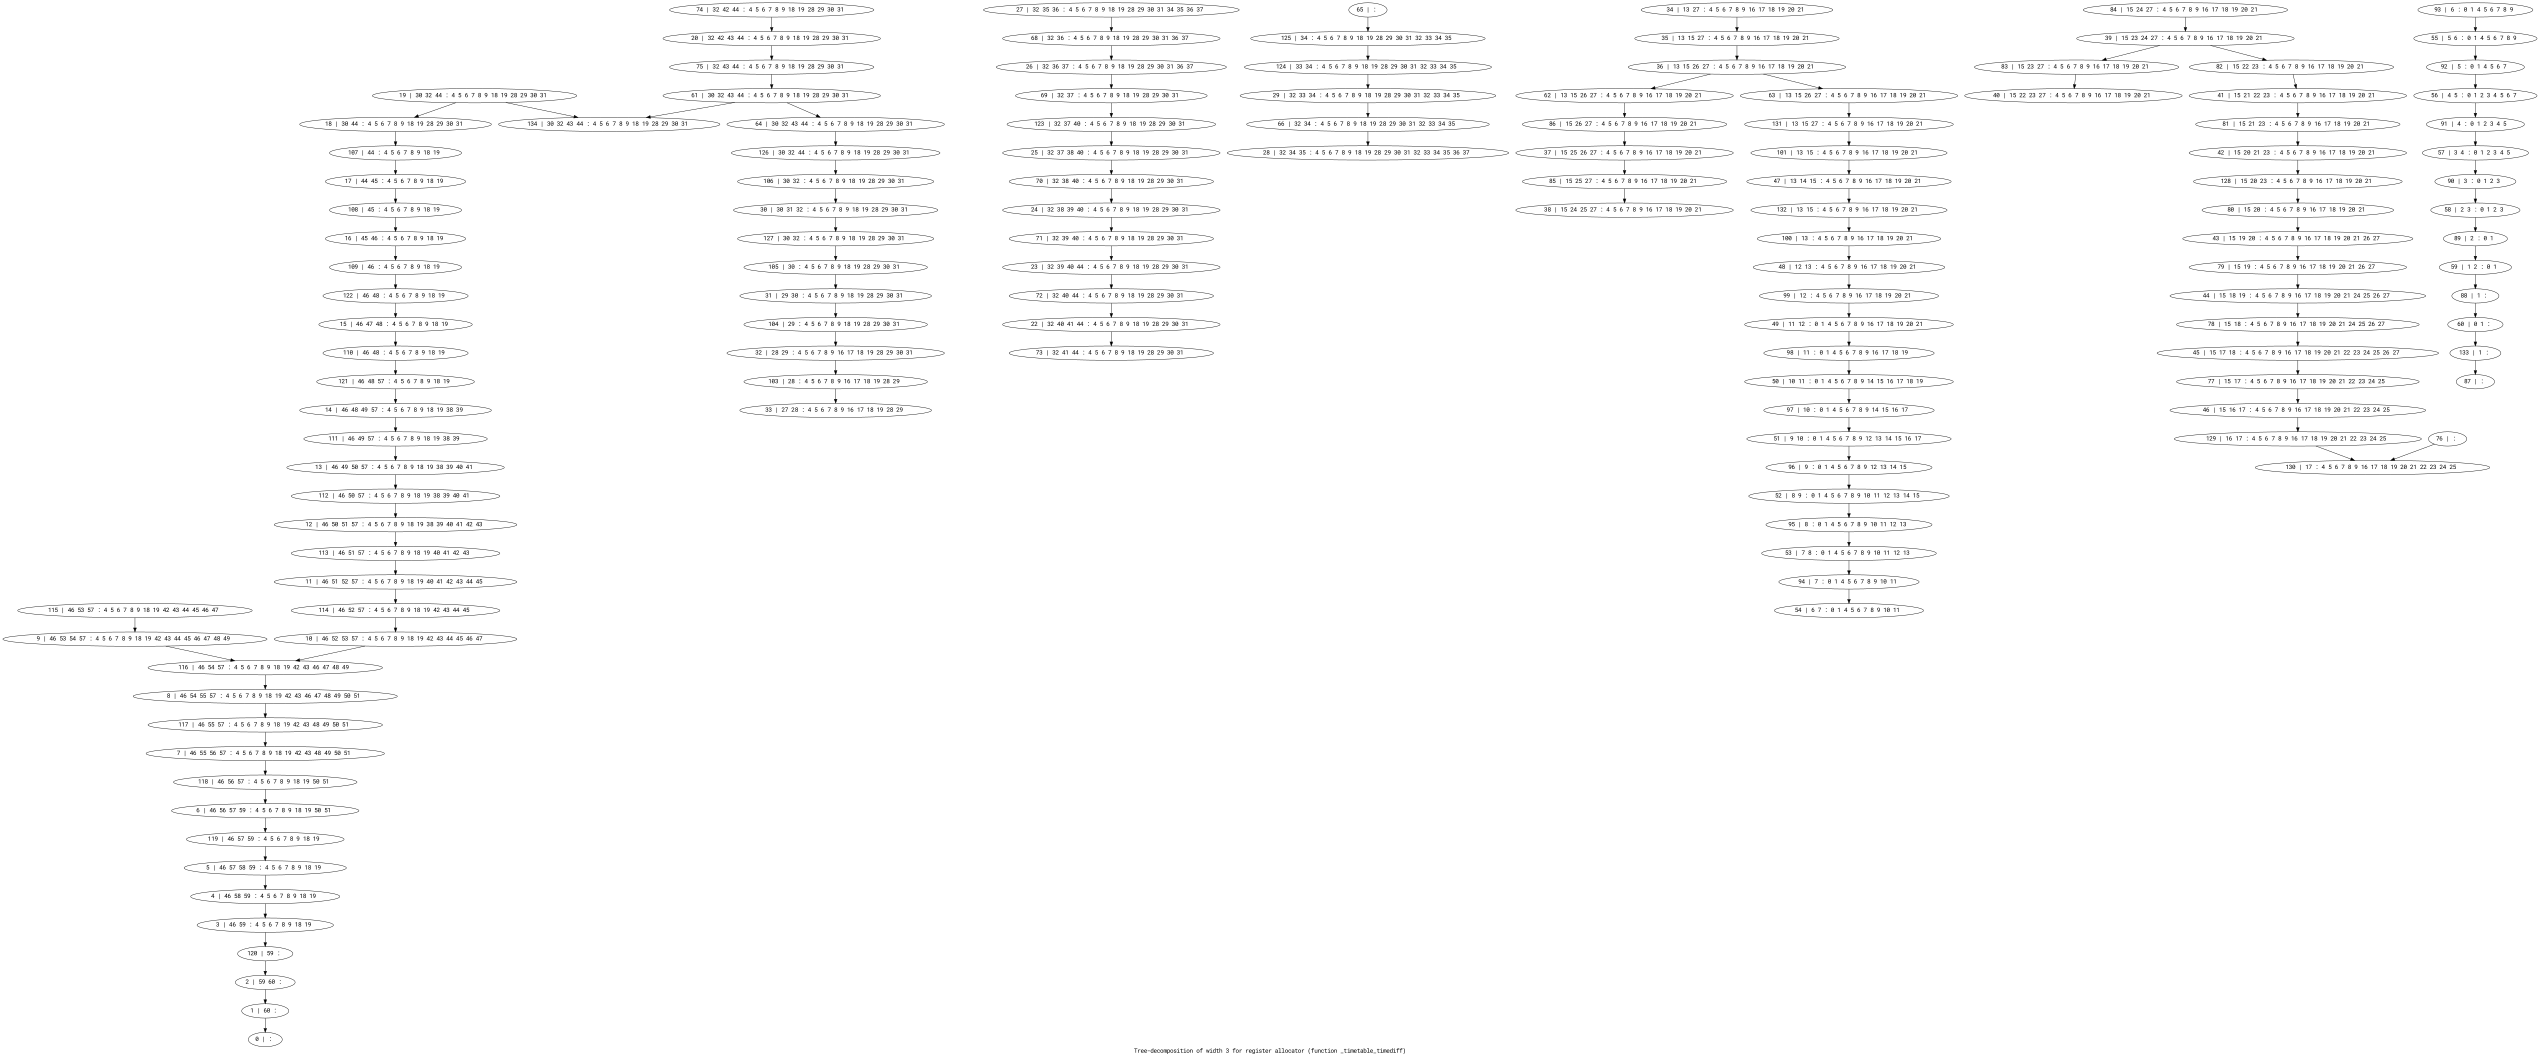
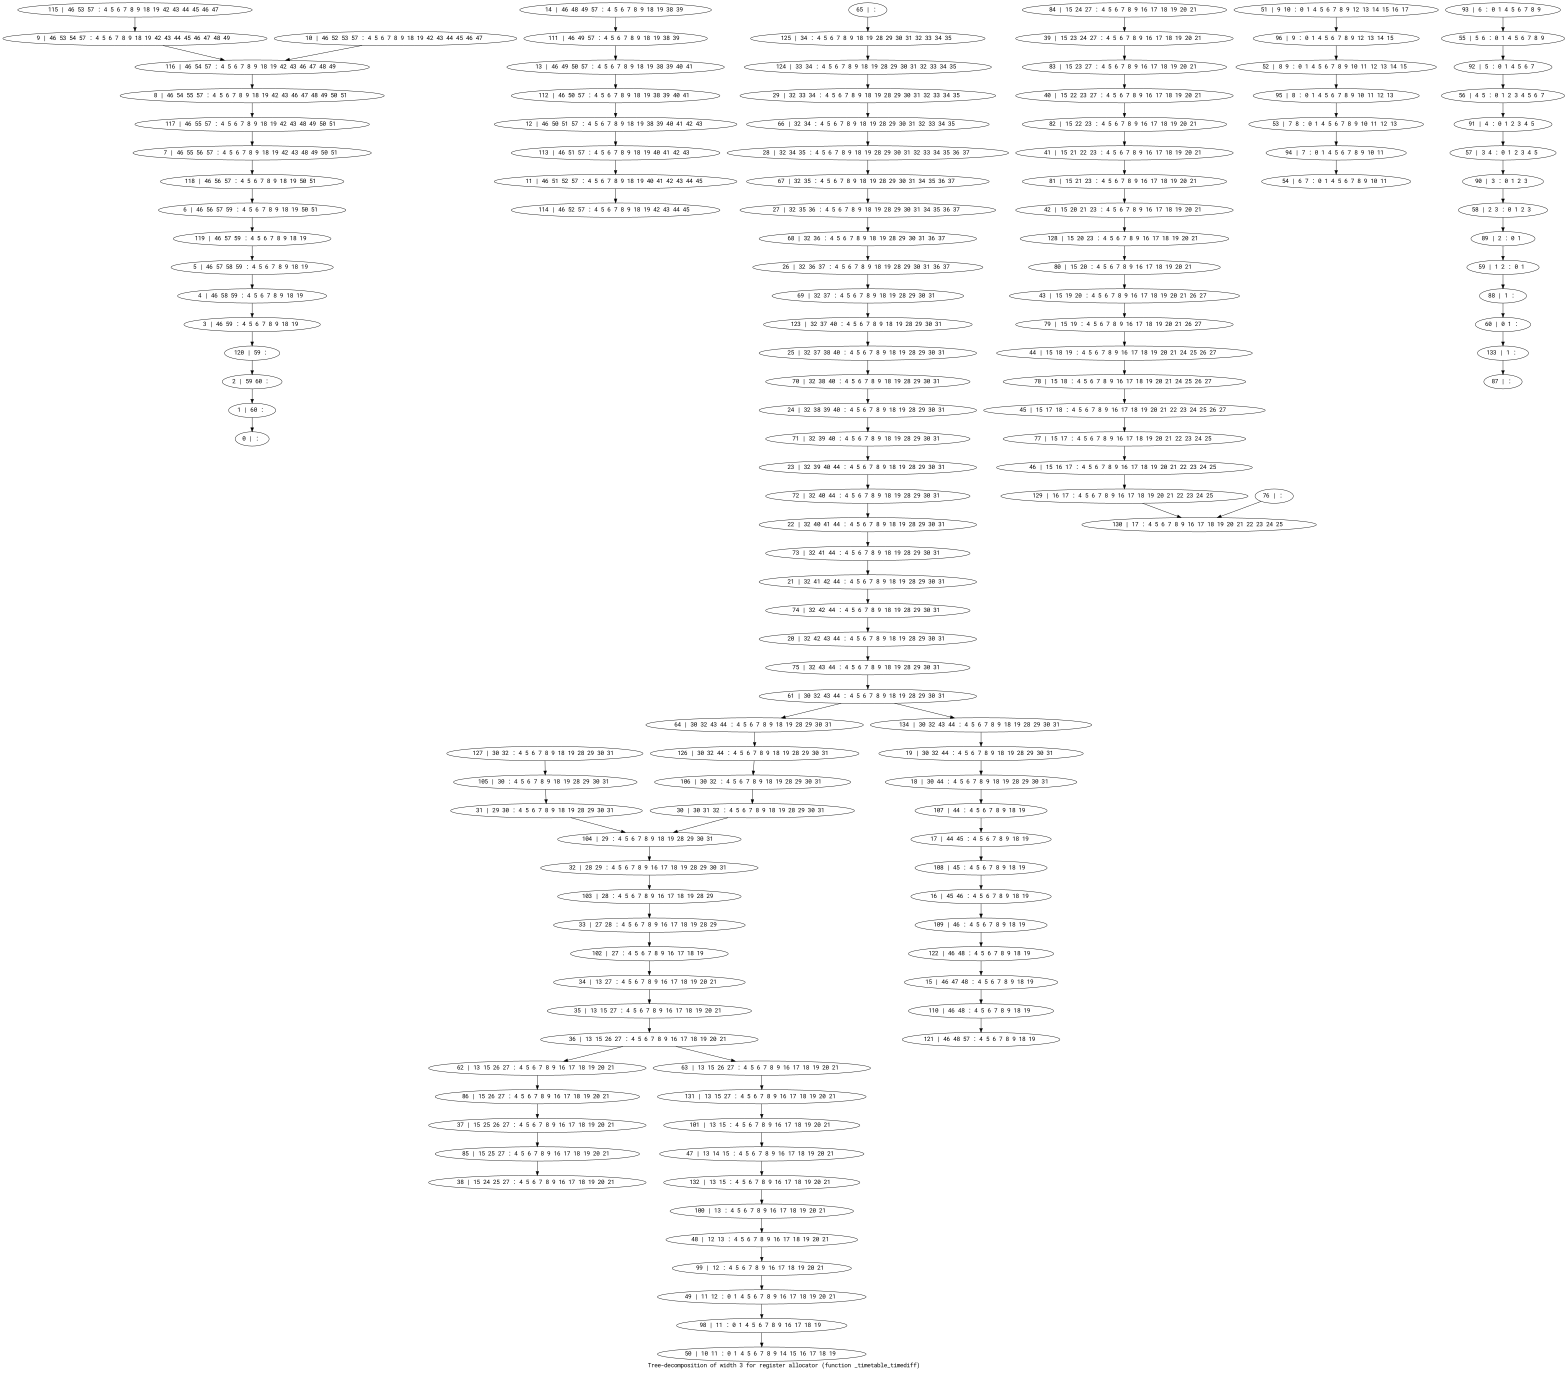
(2237, 52) -> (1124, 108)
(540, 110) -> (981, 737)
none -> (868, 182)
(836, 222) -> (703, 825)
(396, 394) -> none
(1849, 410) -> none
none -> (868, 582)
(396, 623) -> none
none -> (649, 954)
